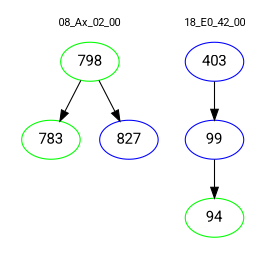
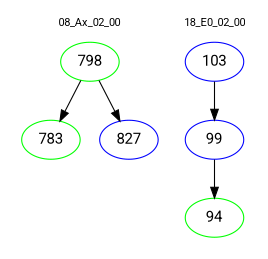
(215, 23) -> (215, 23)
(214, 62) -> (214, 62)
